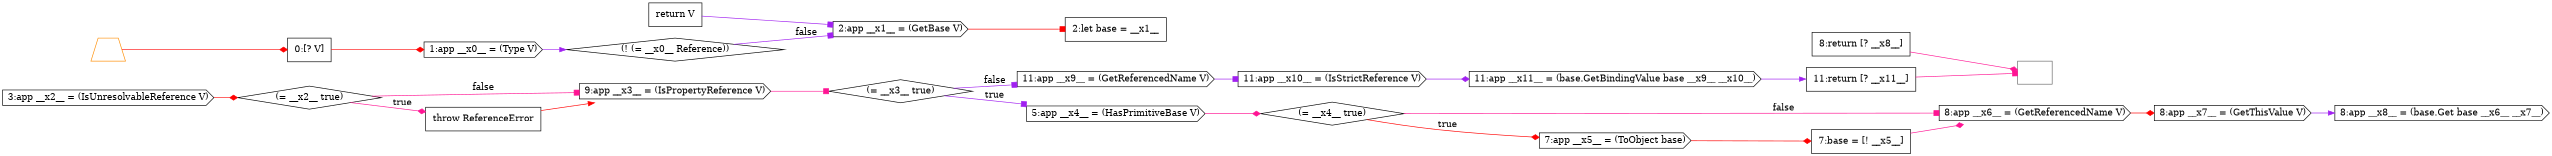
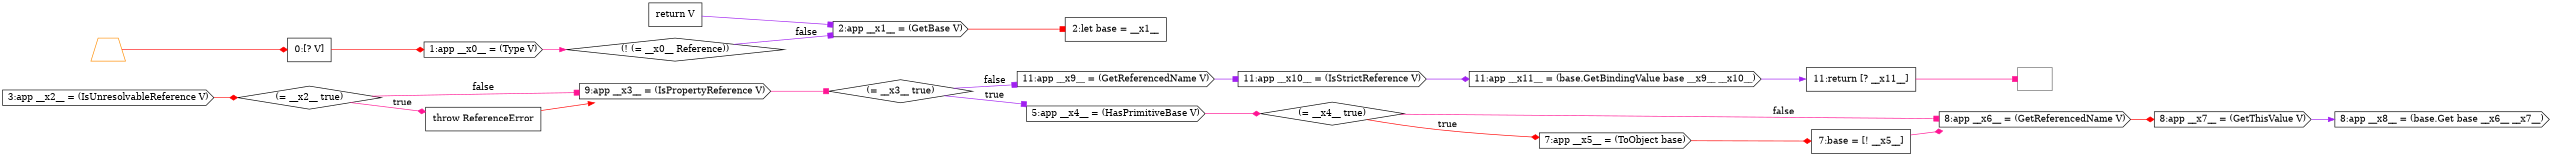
(1861, 44) -> none
(551, 50) -> (551, 50)
